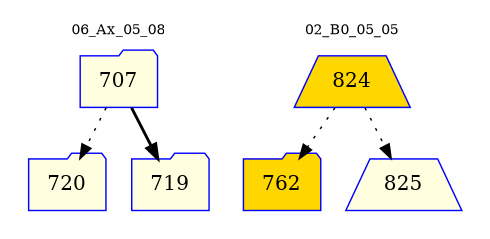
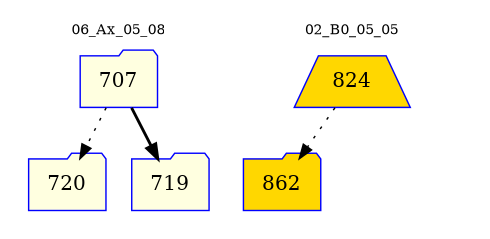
(282, 185) -> (282, 185)
(404, 185) -> none
